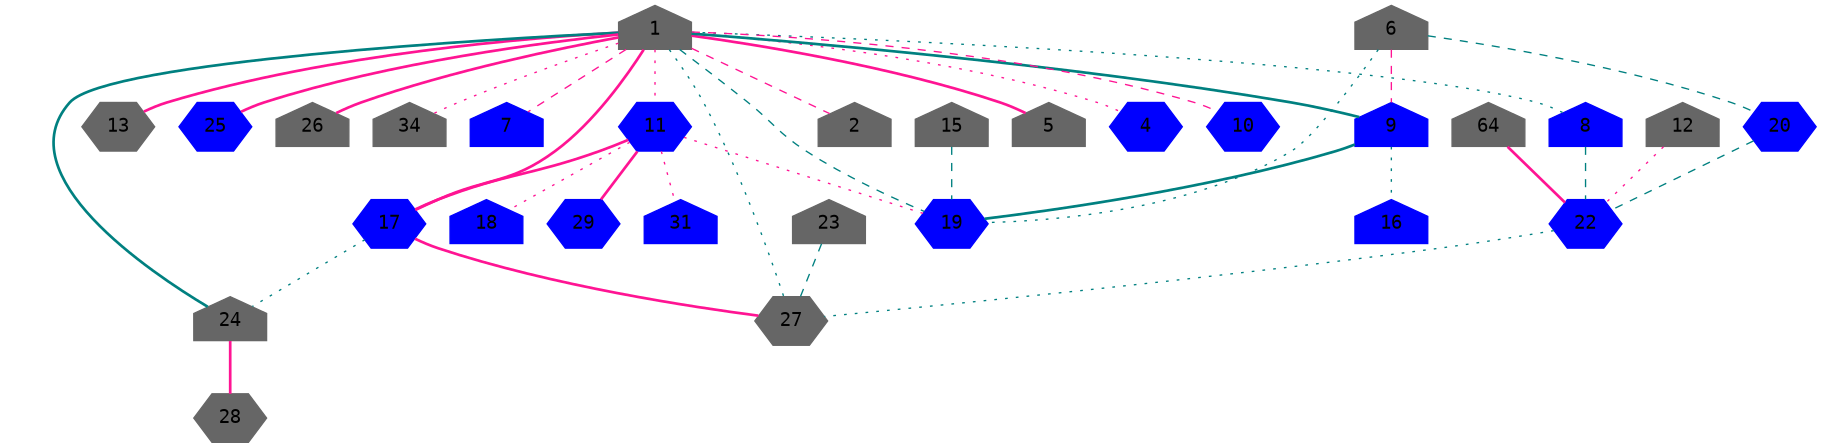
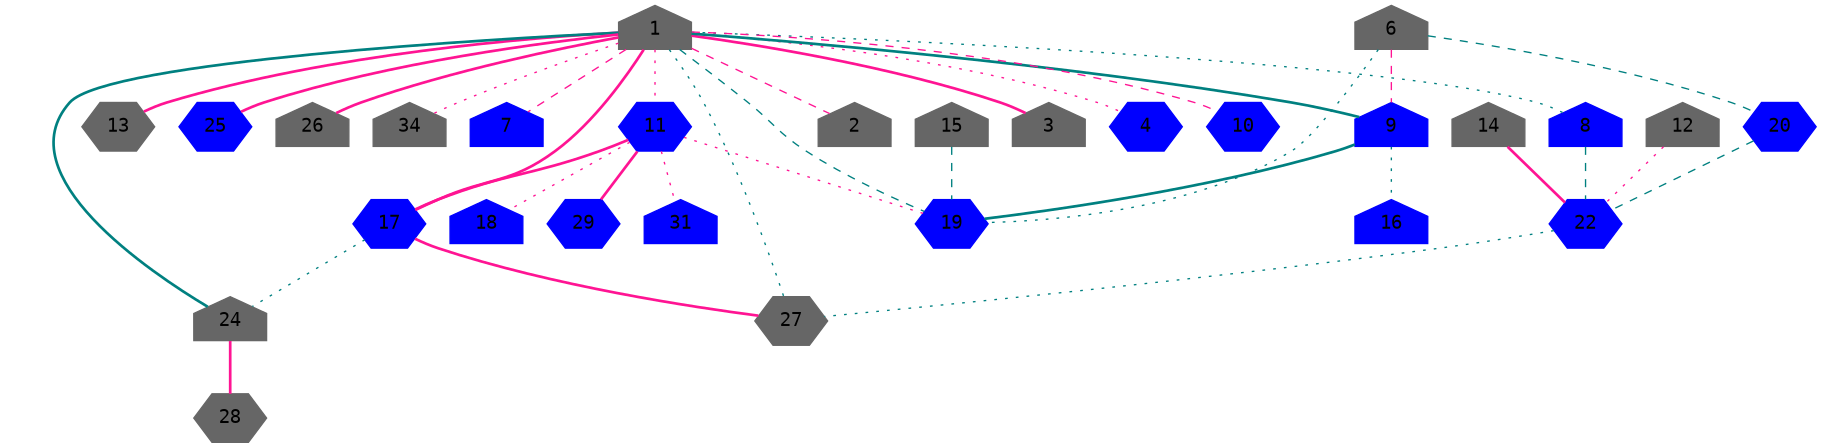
(1049, 127) -> (1049, 127)
(1488, 127) -> (1488, 127)
(829, 224) -> none
